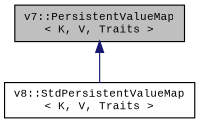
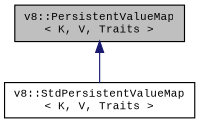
(100, 23) -> (100, 23)
